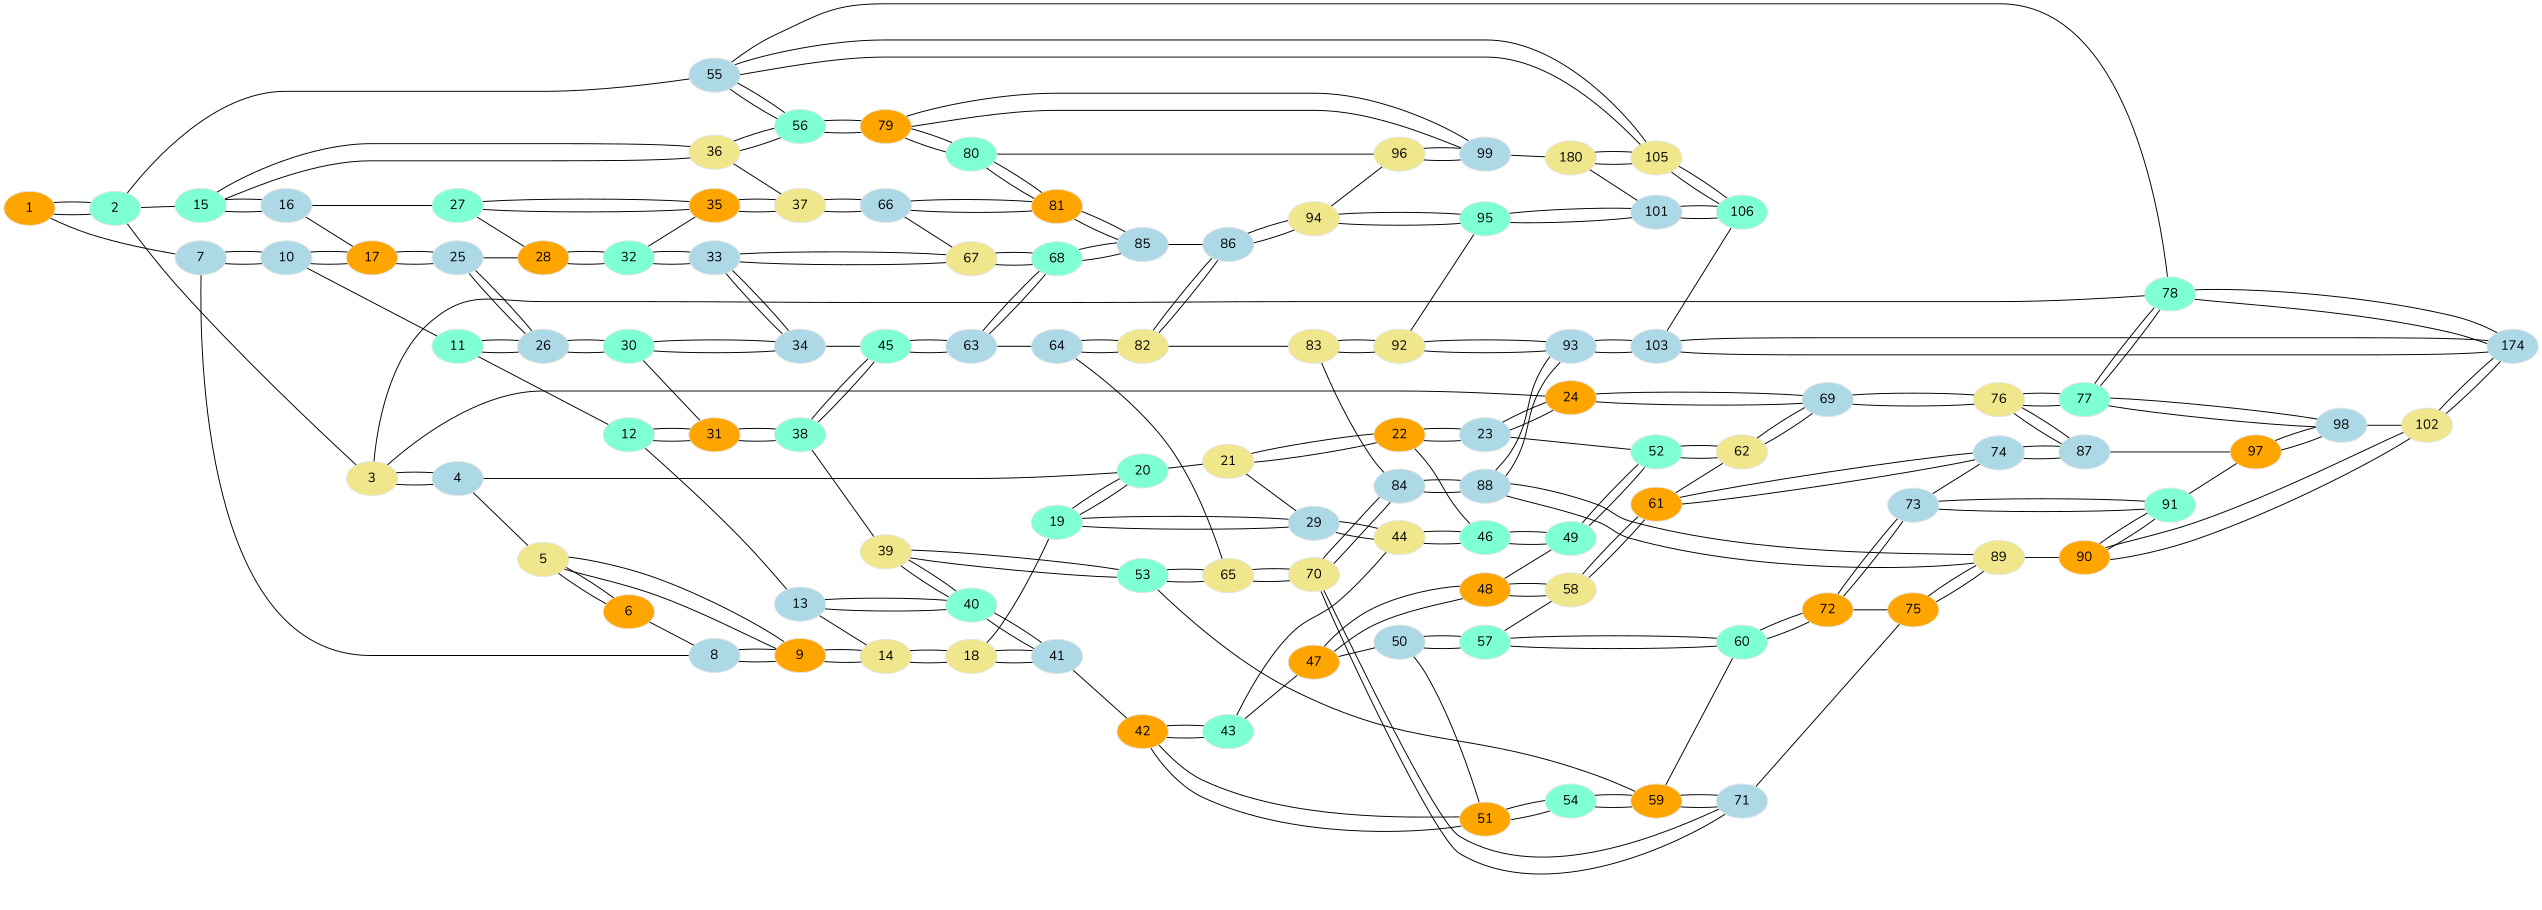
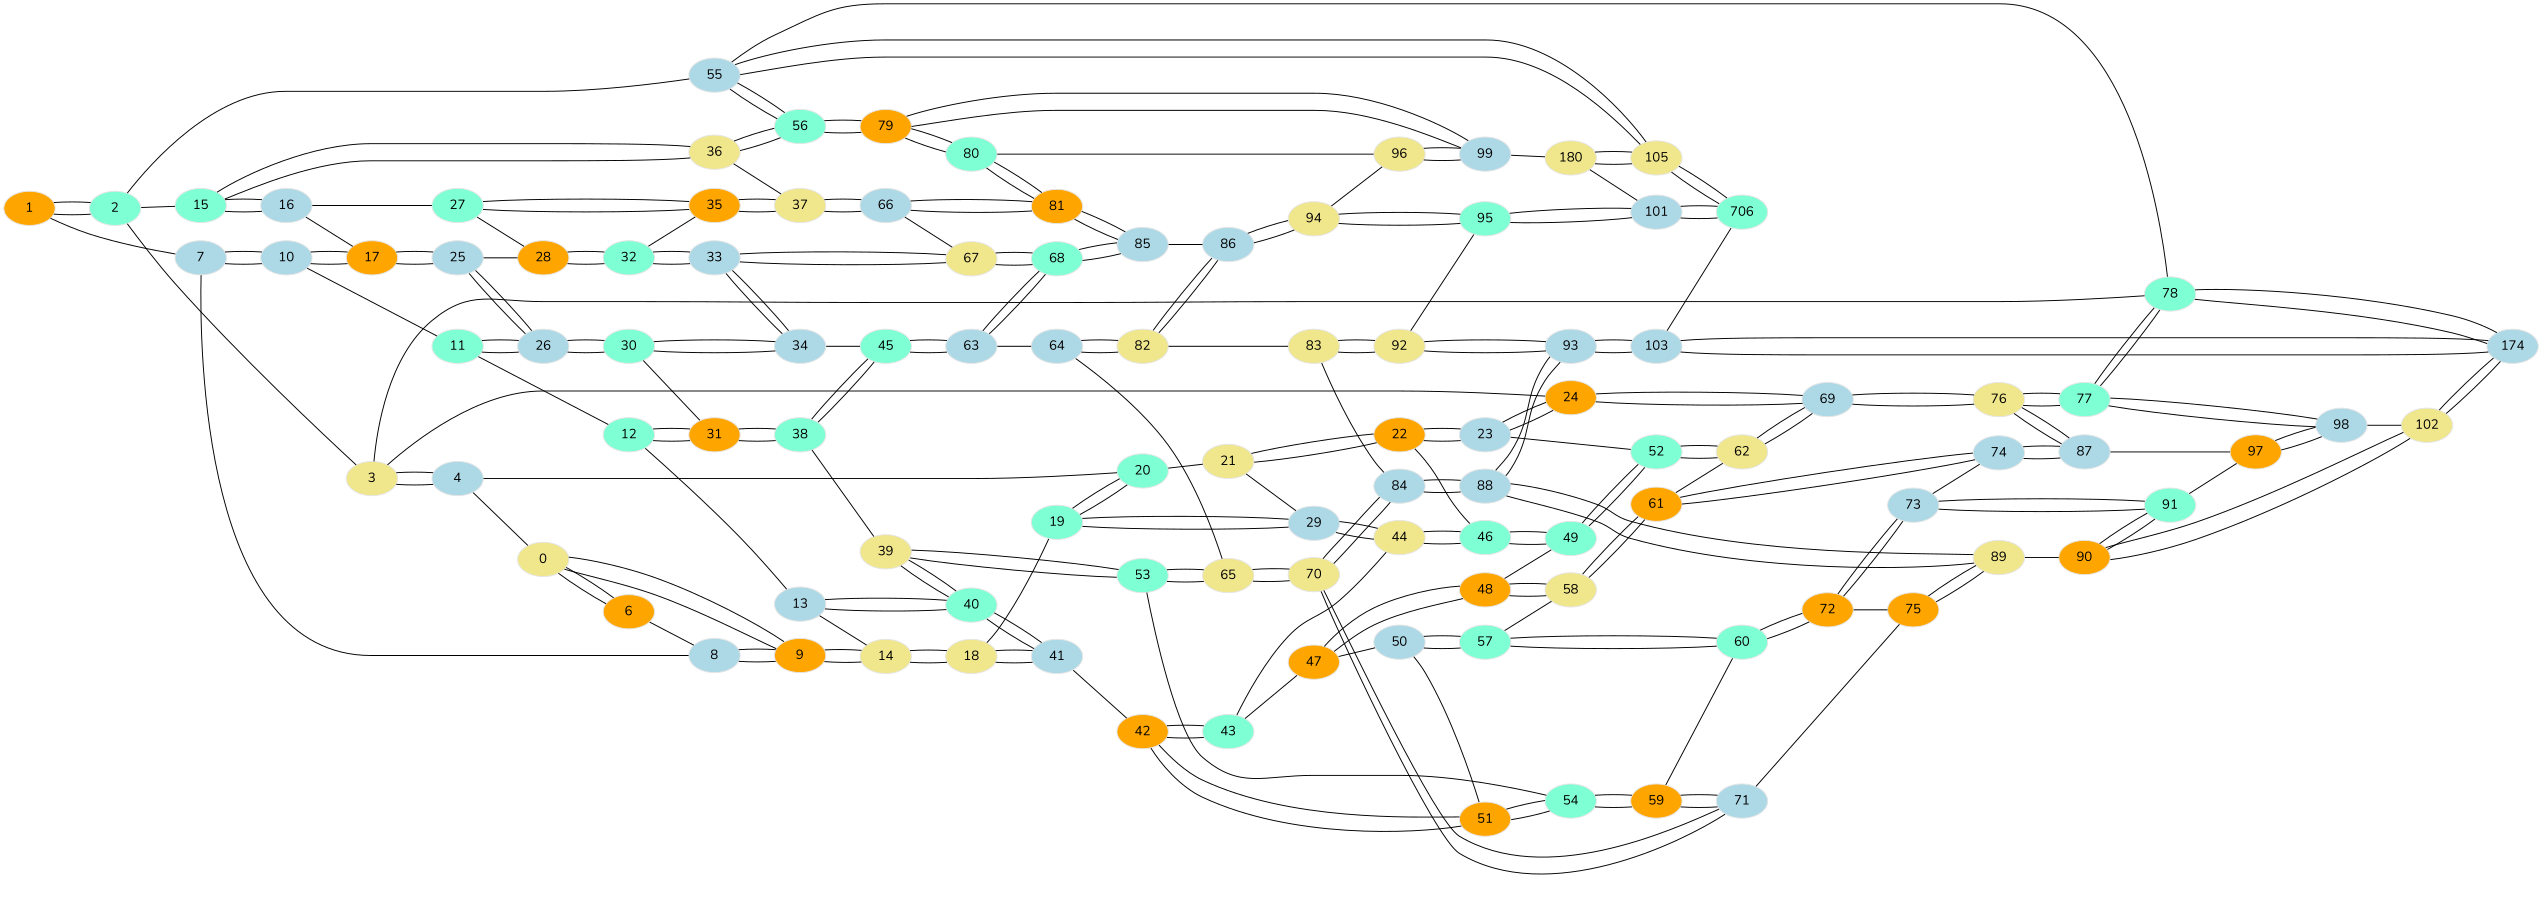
(1742, 212) -> (1742, 212)
(543, 559) -> (543, 559)
(1368, 721) -> (1285, 777)
